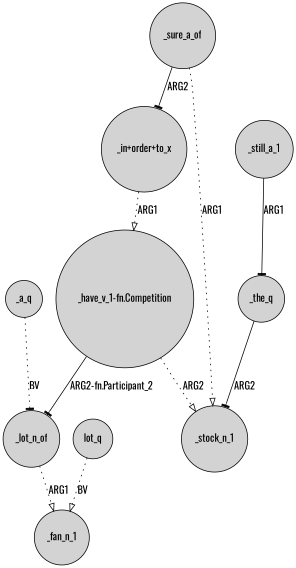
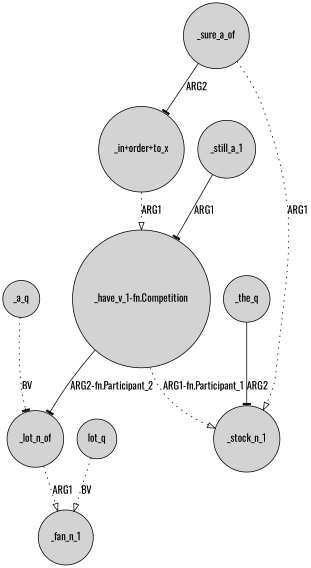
(263, 225) -> (195, 205)
(193, 387) -> (203, 387)
